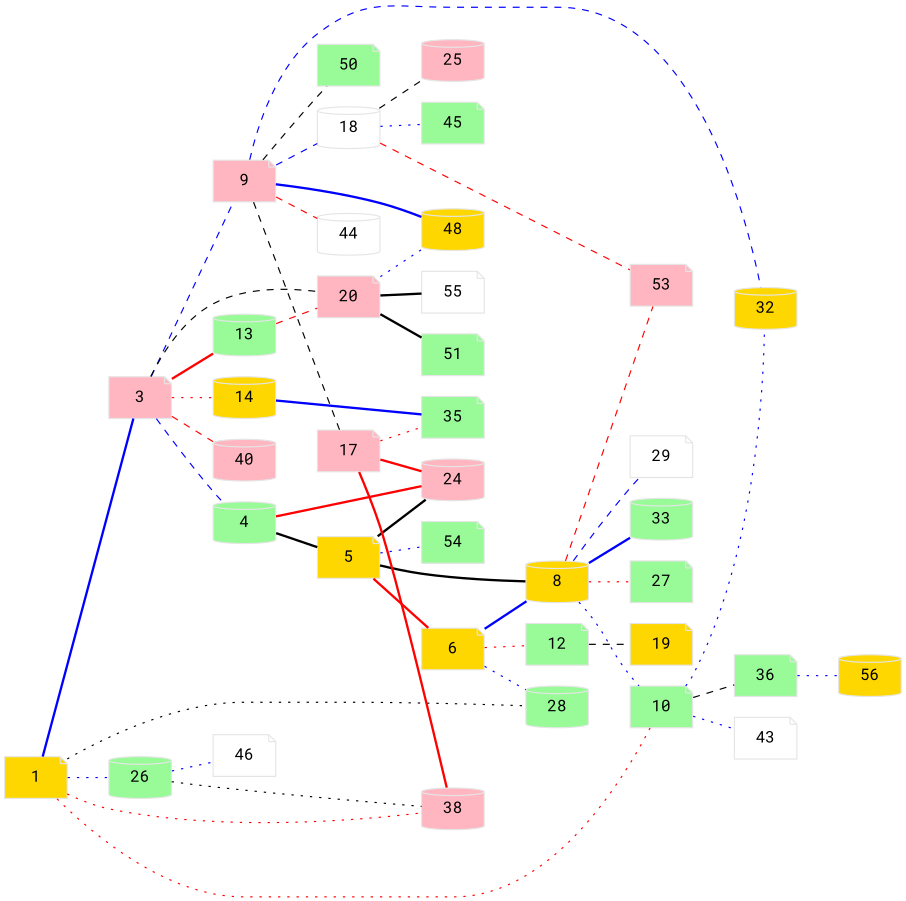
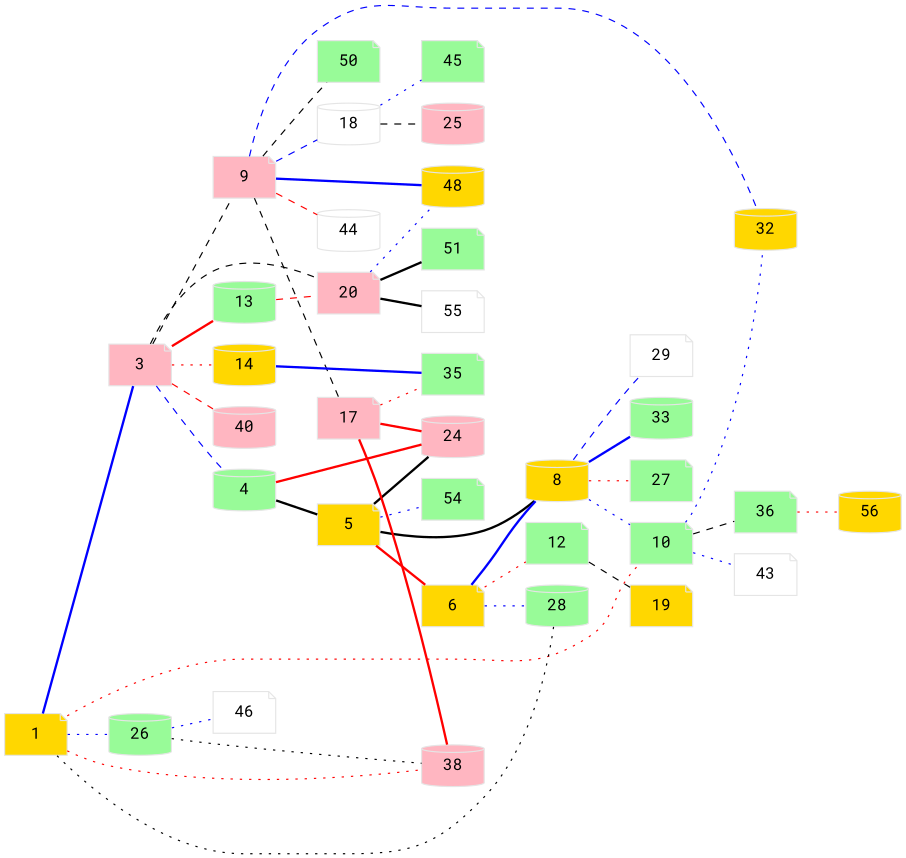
(661, 285) -> none
(192, 289) -> (192, 271)
(818, 676) -> (818, 512)
